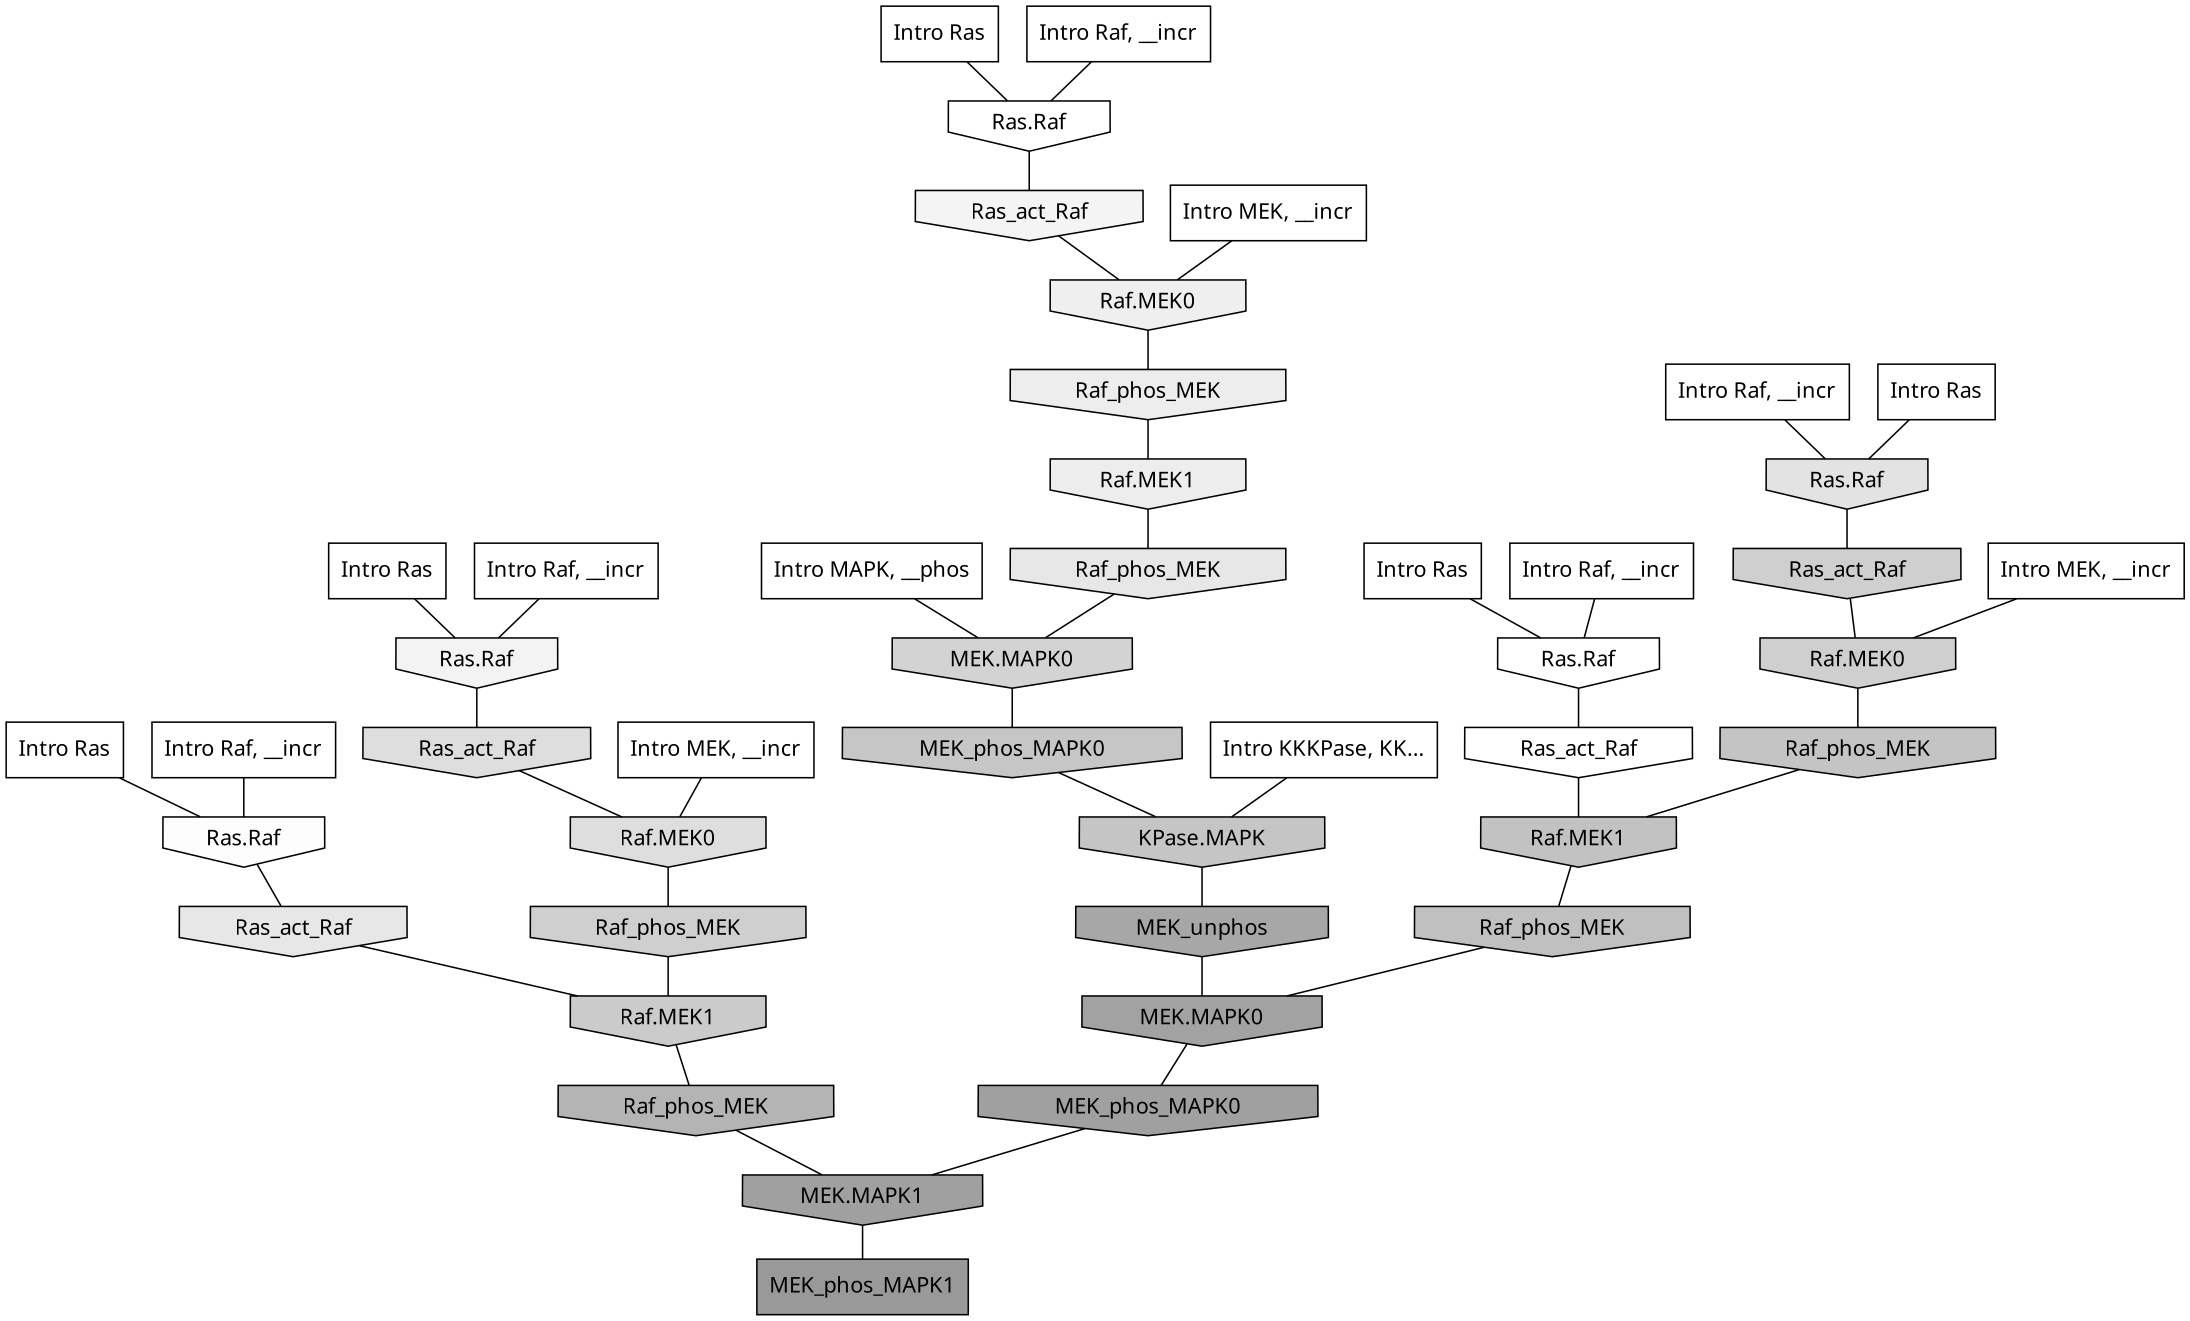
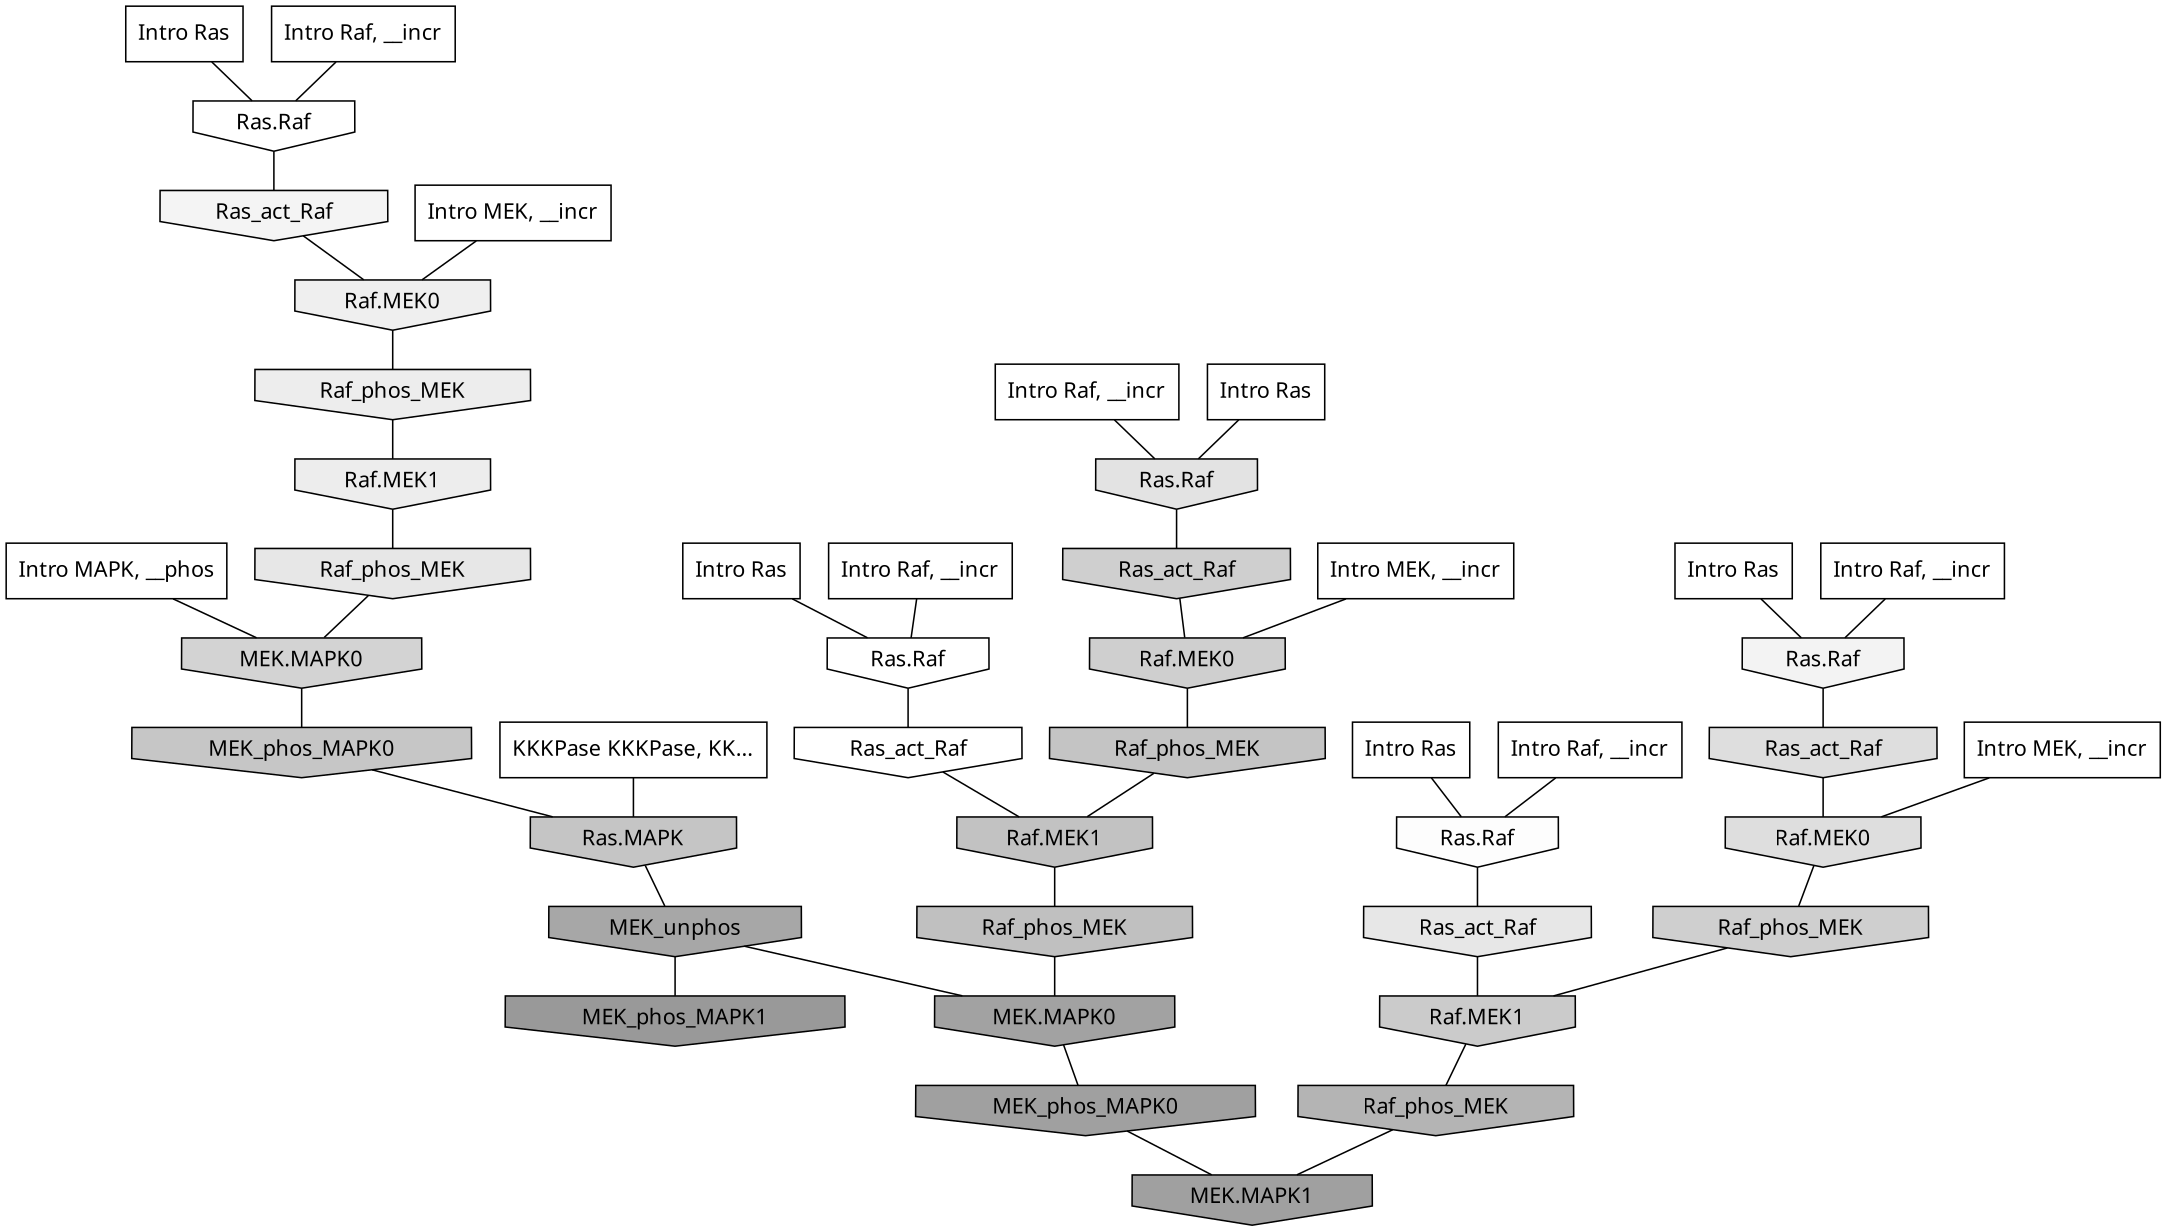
(1324, 750) -> (633, 750)
(1202, 839) -> (633, 839)
(863, 1242) -> (675, 976)
(863, 1287) -> (675, 1018)
